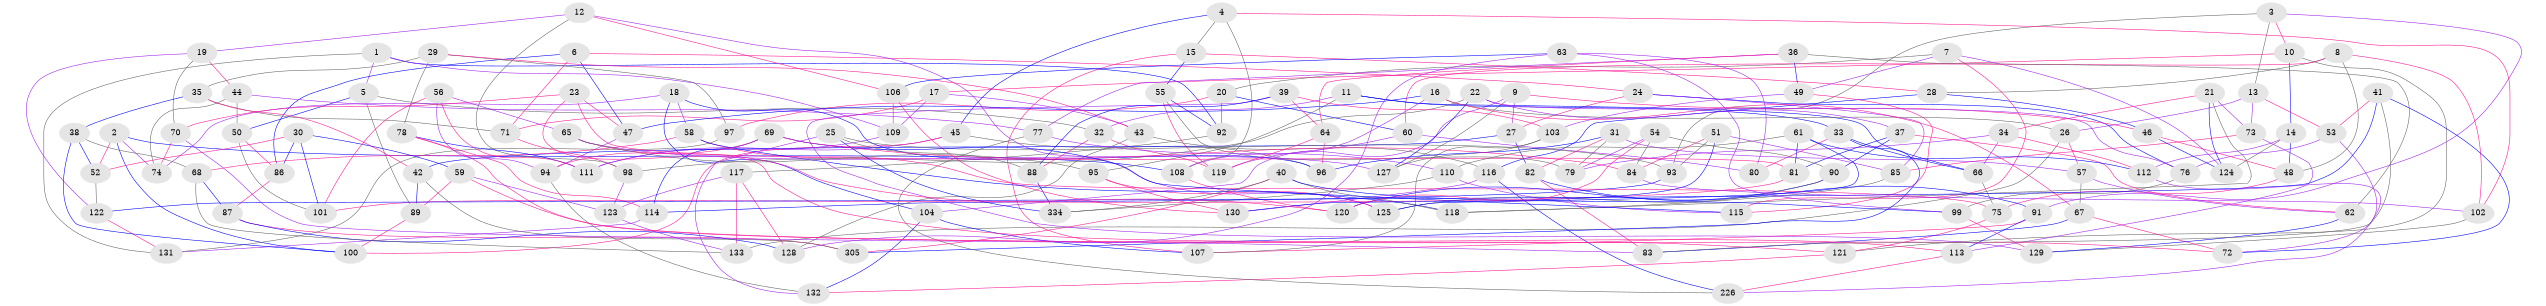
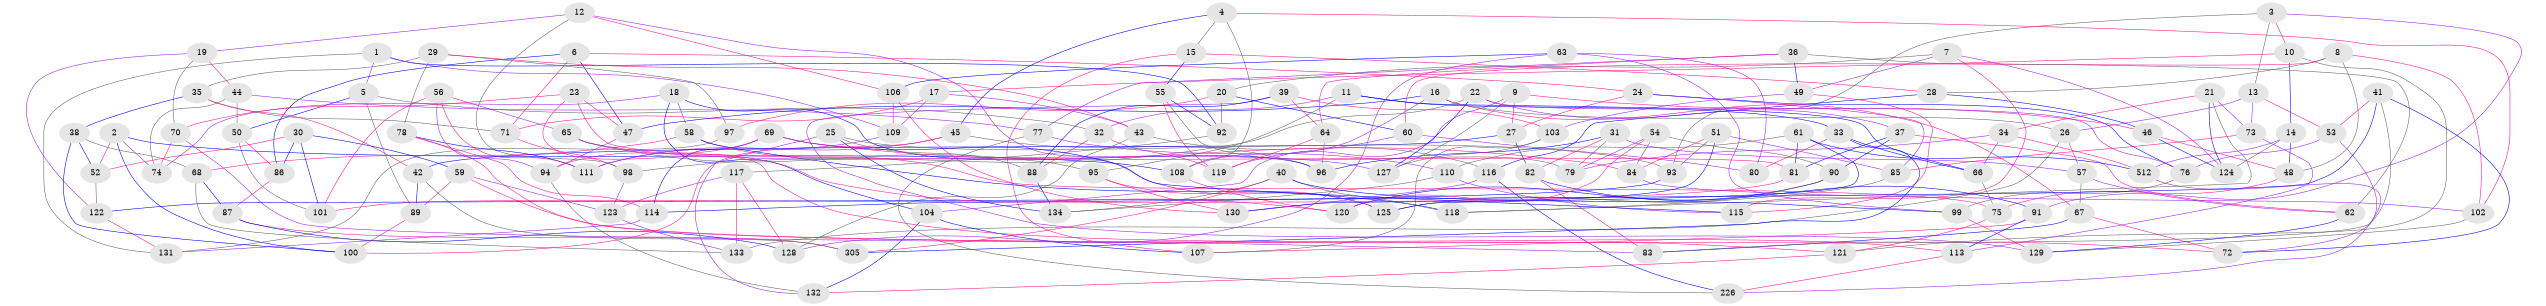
(2144, 173) -> (2144, 173)
(1055, 213) -> (1055, 213)
